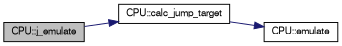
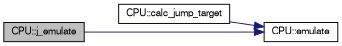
(97, 25) -> (169, 32)
